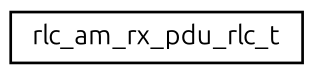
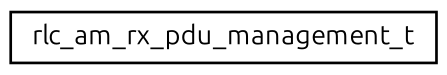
(157, 37) -> (224, 37)
